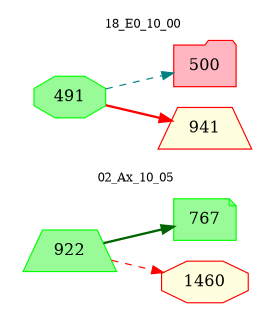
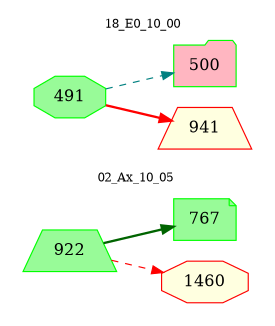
(205, 66) -> (205, 66)
